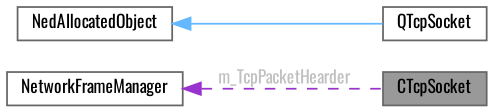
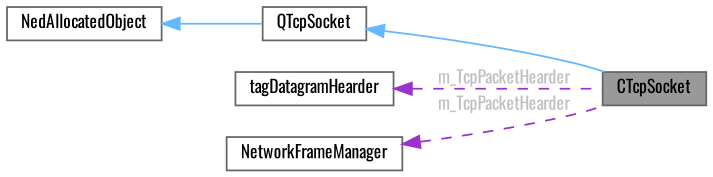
none -> (495, 47)
none -> (314, 89)
